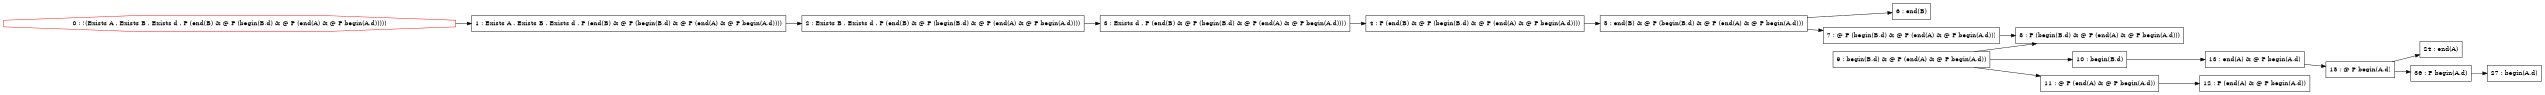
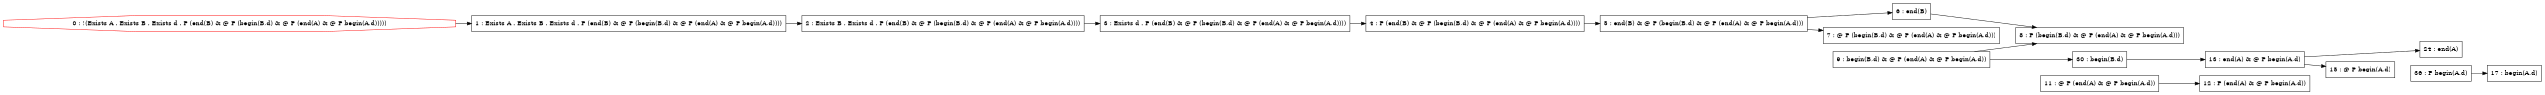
(2005, 36) -> (1981, 20)
(2404, 59) -> (2360, 54)
(2100, 60) -> (2100, 60)
(2005, 72) -> none
(2401, 72) -> none
(2514, 73) -> (2514, 73)
